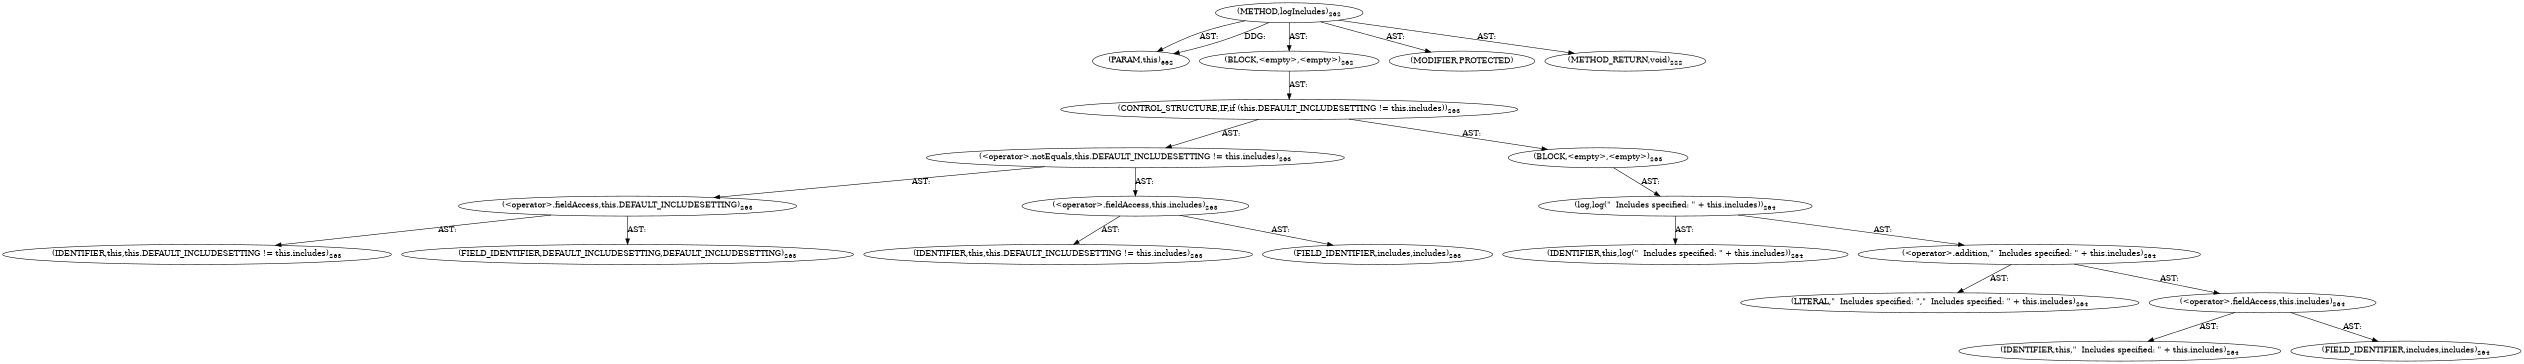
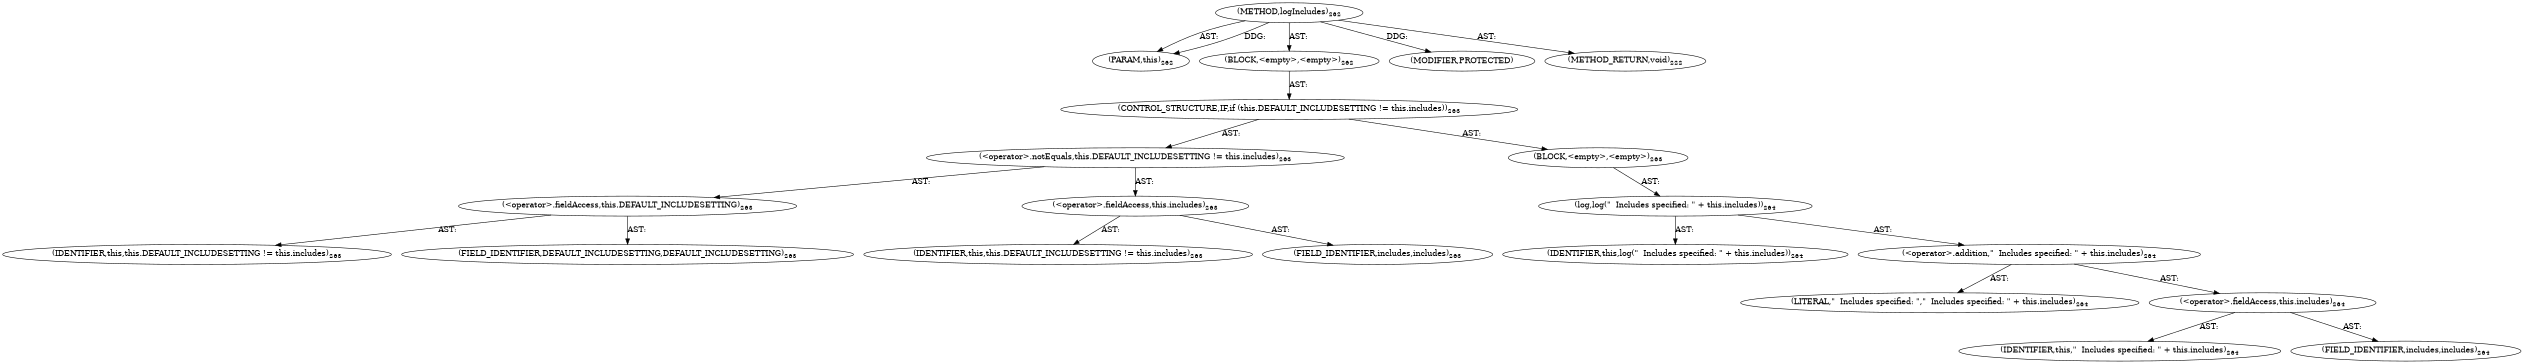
(1397, 37) -> (1398, 37)
(1167, 60) -> (1167, 60)
